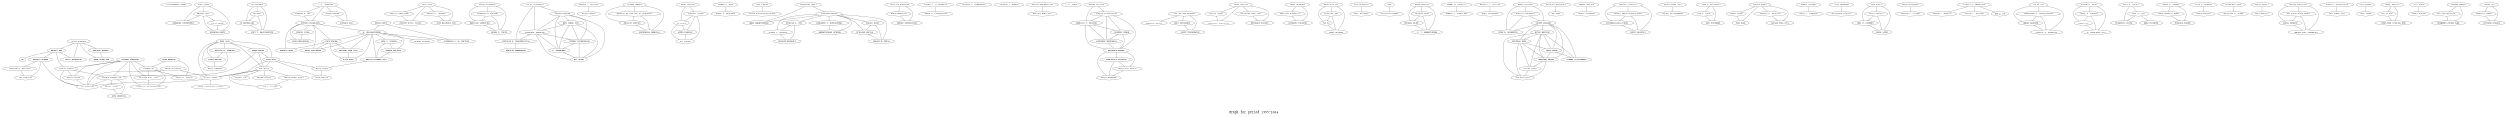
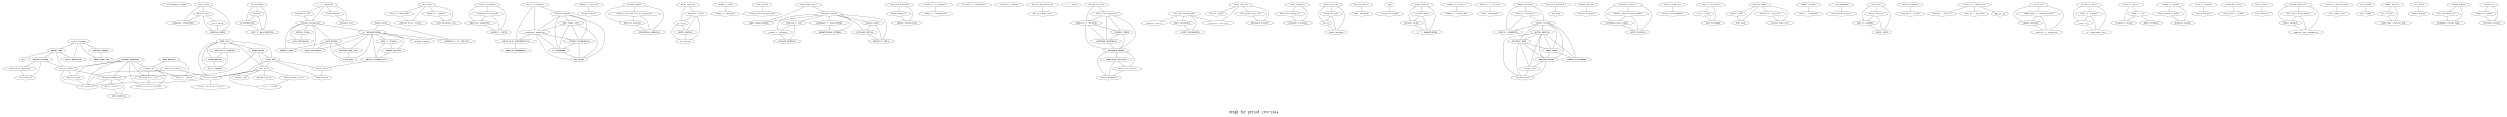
(1217, 18) -> (1201, 18)
(57, 78) -> (53, 64)
